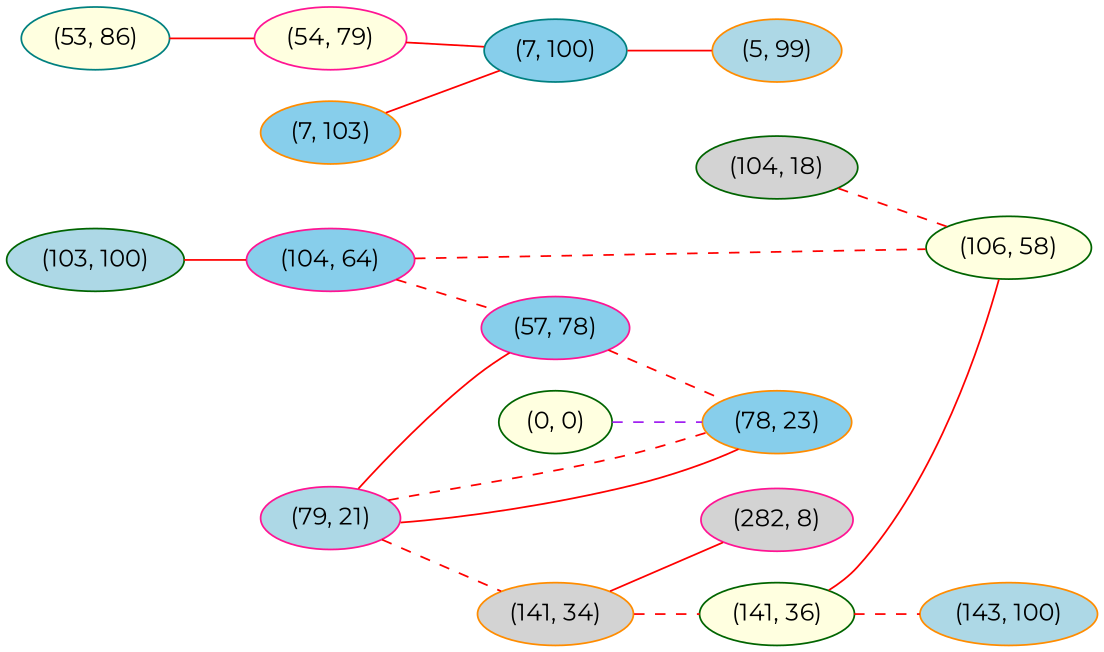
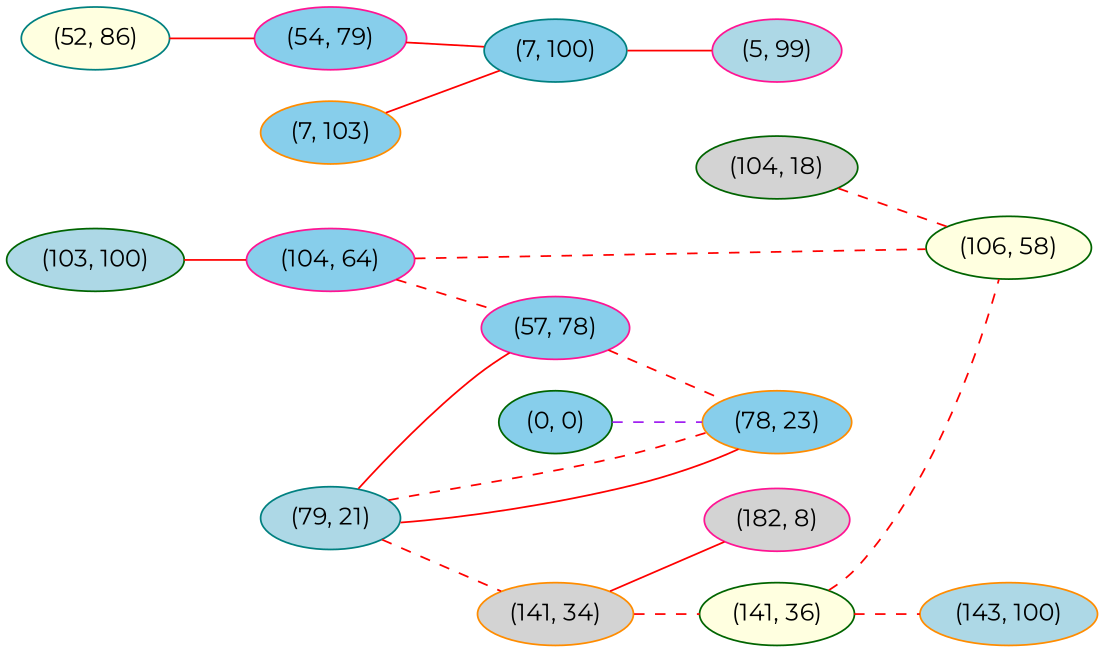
(95, 38) -> (95, 38)
(331, 38) -> (331, 38)
(777, 51) -> (777, 51)
(555, 422) -> (555, 422)
(936, 448) -> (936, 448)
(331, 518) -> (331, 518)
(777, 520) -> (777, 520)
